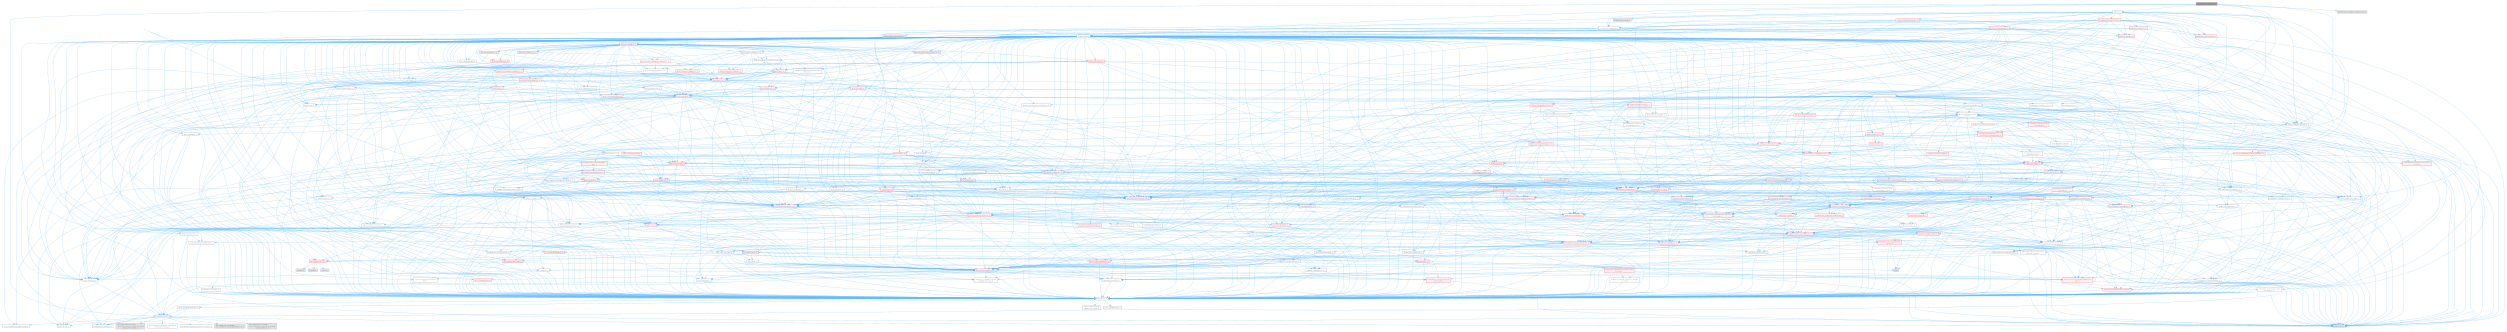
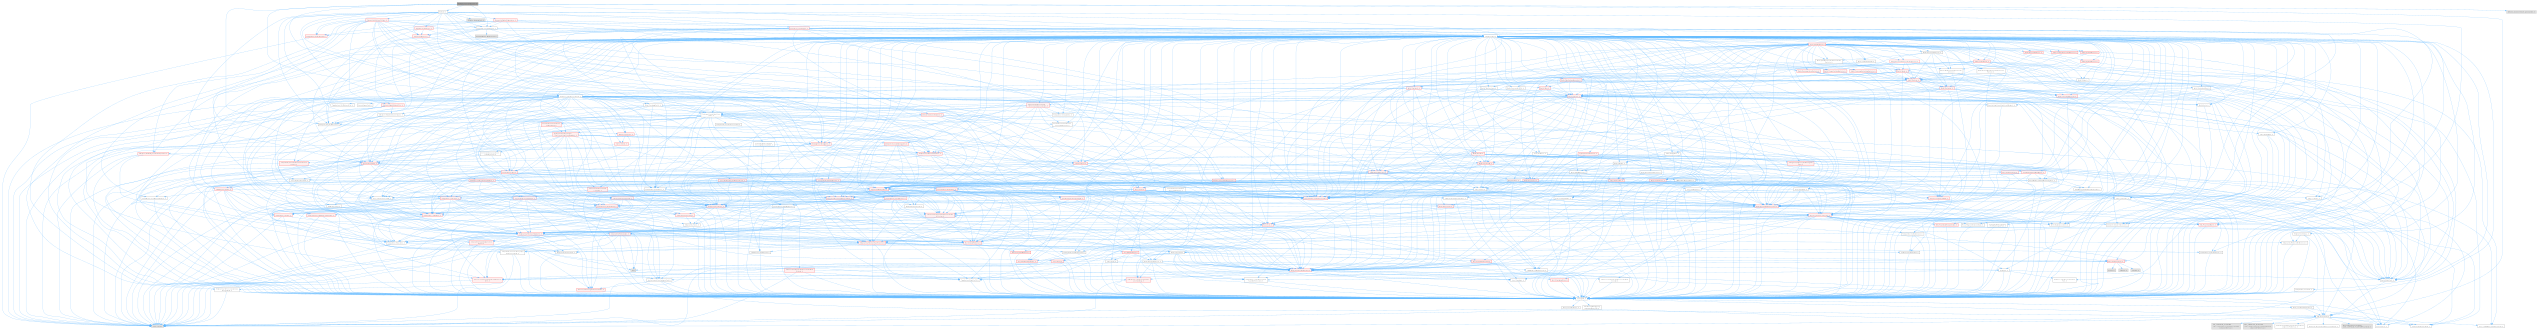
(1938, 154) -> none
